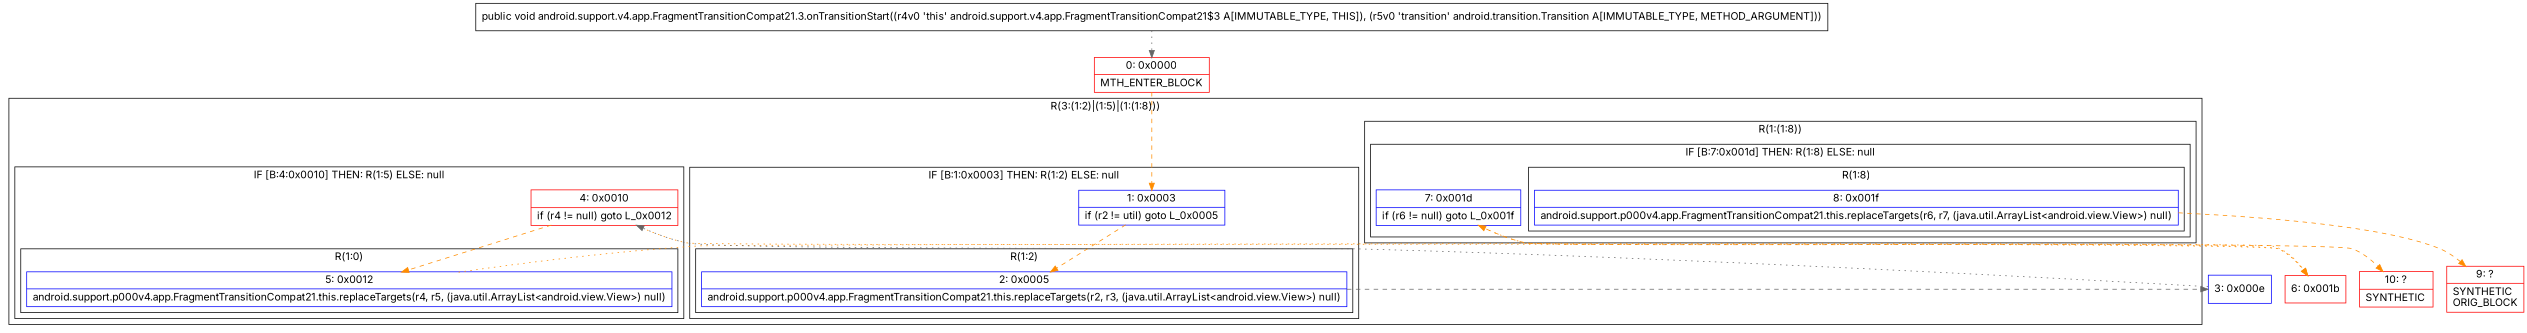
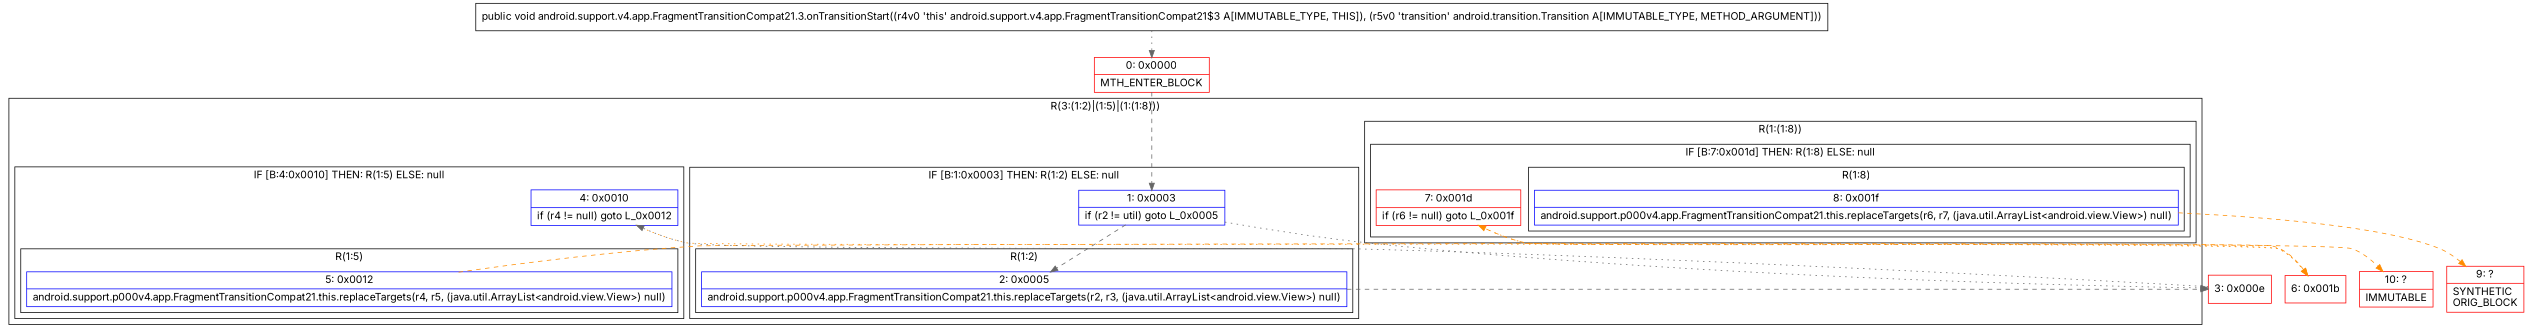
(1152, 137) -> (1152, 137)
(604, 208) -> (604, 208)
(1448, 208) -> (1448, 208)
(1103, 239) -> (1103, 239)
(491, 244) -> none
(1385, 244) -> (1385, 244)
(349, 257) -> (349, 257)
none -> (1712, 270)
(2240, 289) -> (2240, 289)
(2396, 298) -> (2396, 298)
